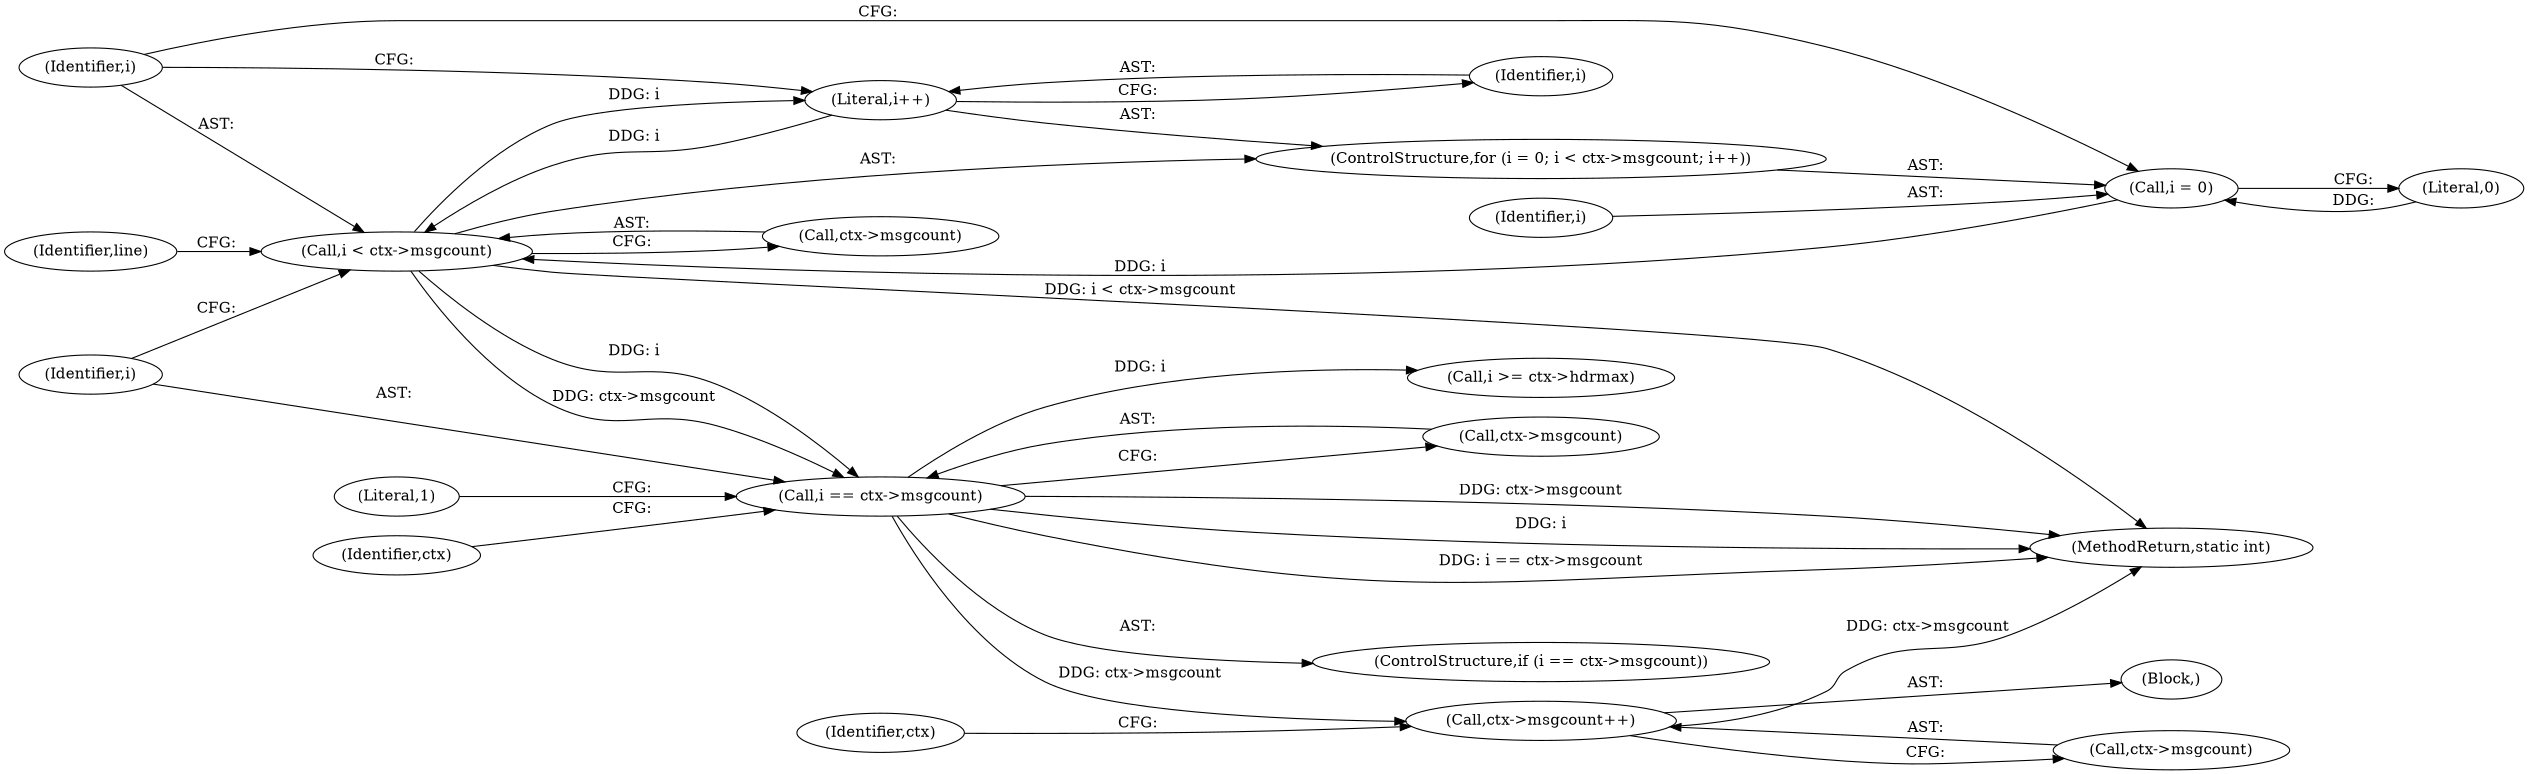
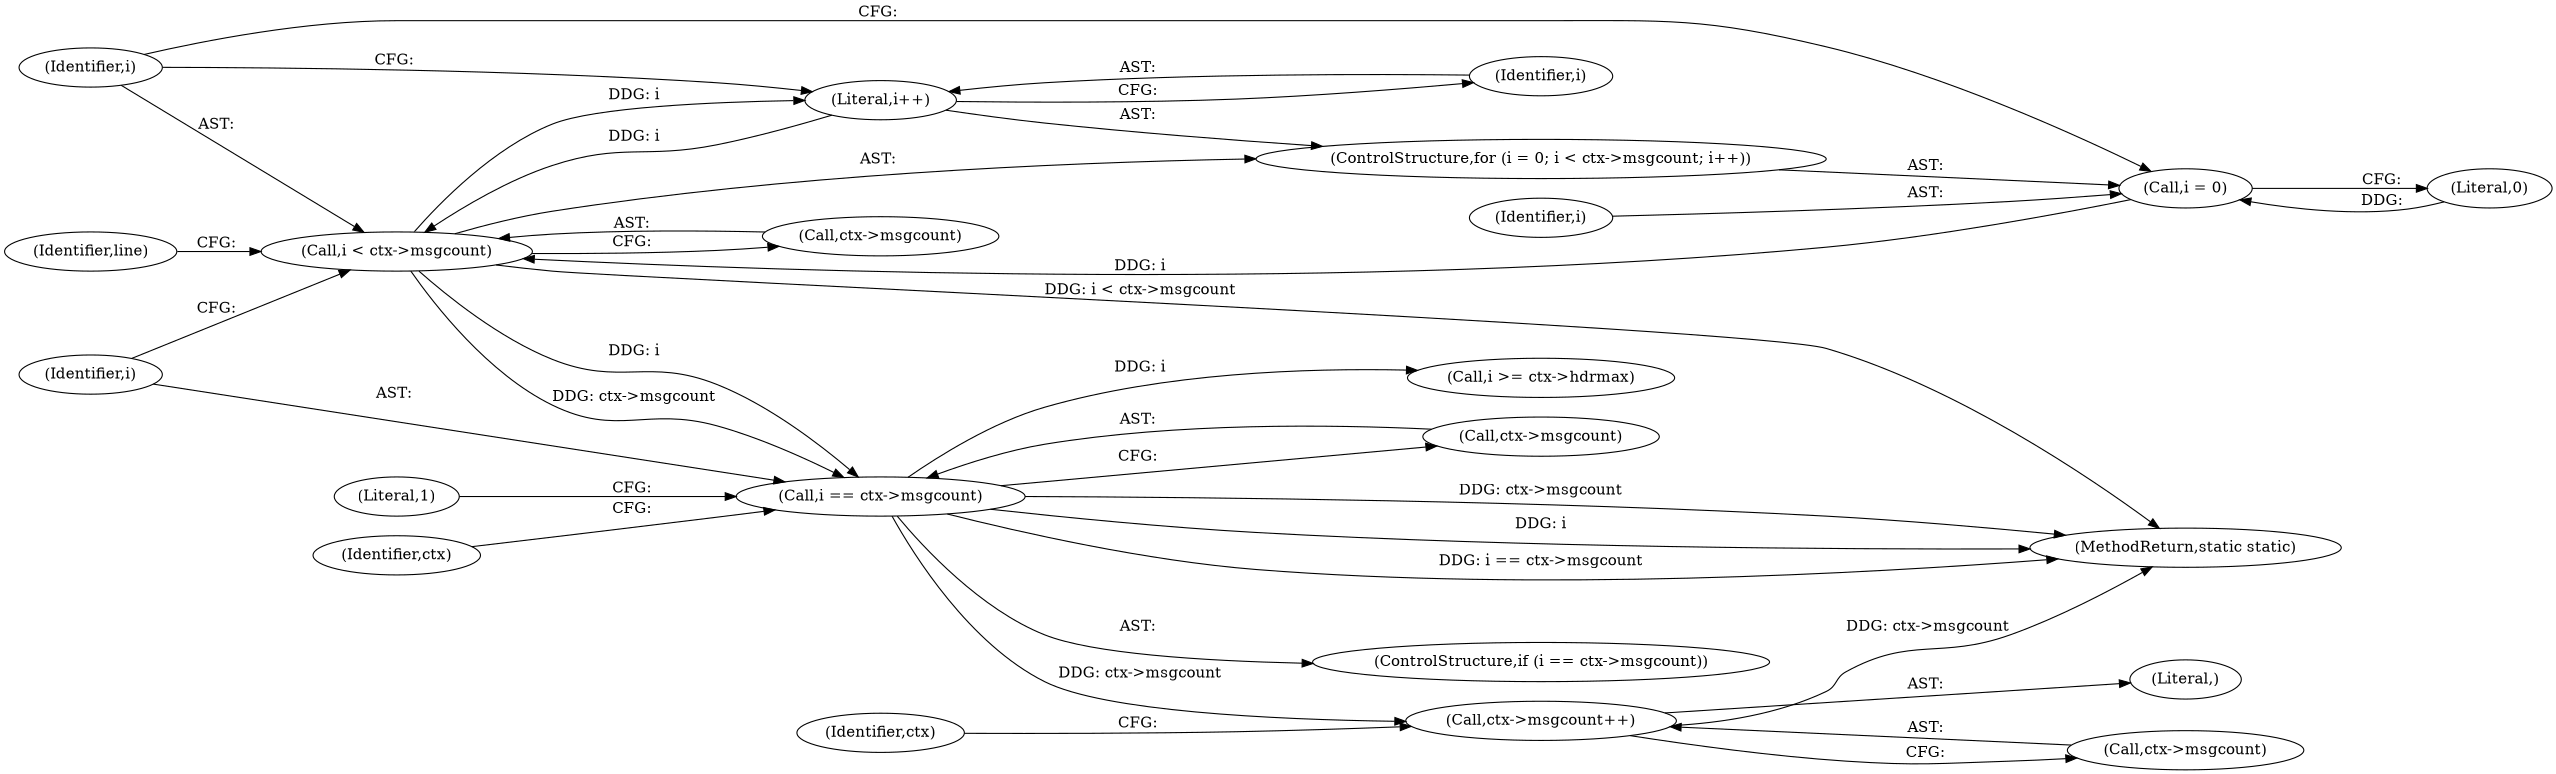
(2171, 548) -> (2186, 548)
(2171, 679) -> (2186, 679)
